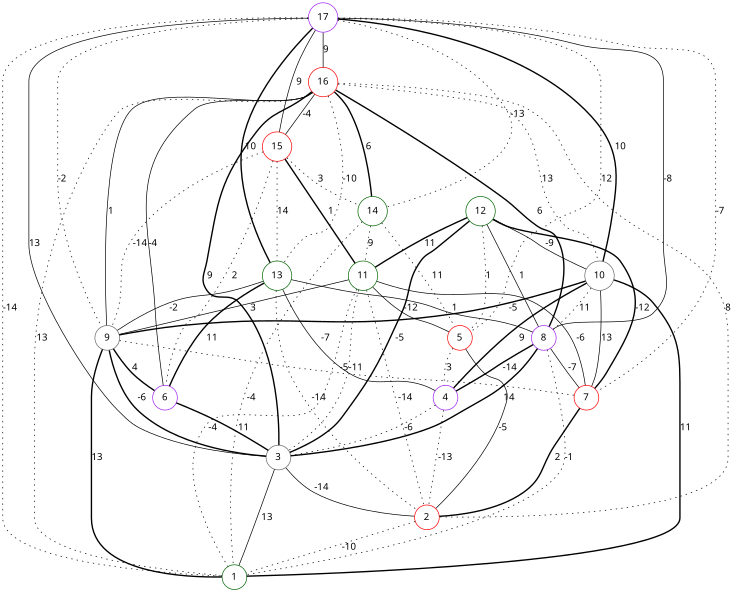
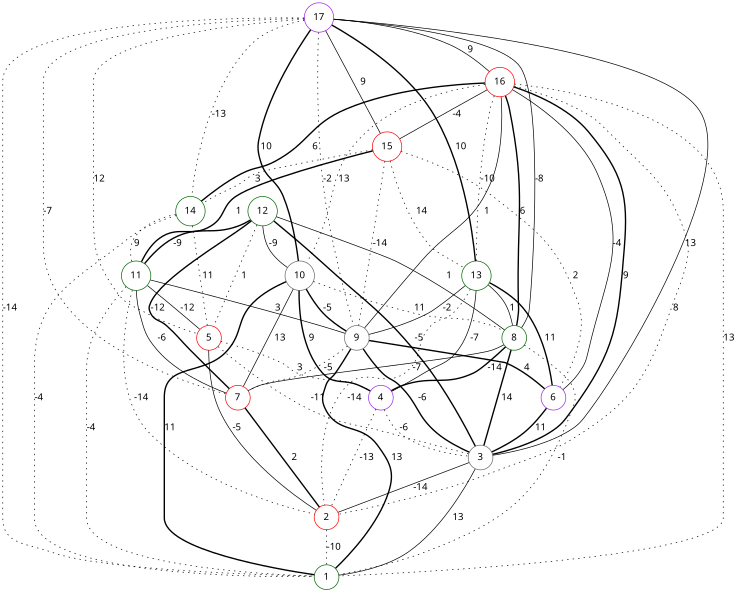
(430, 243) -> (178, 243)
(544, 338) -> (514, 338)
(345, 381) -> (322, 415)
